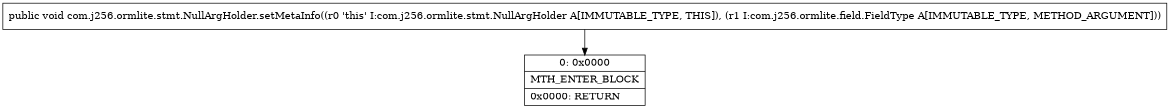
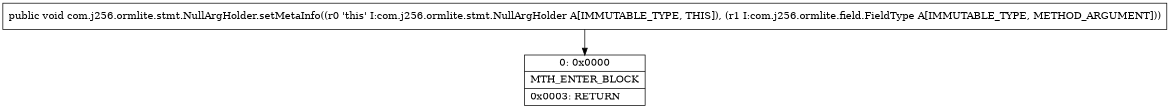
(580, 97) -> (580, 97)
